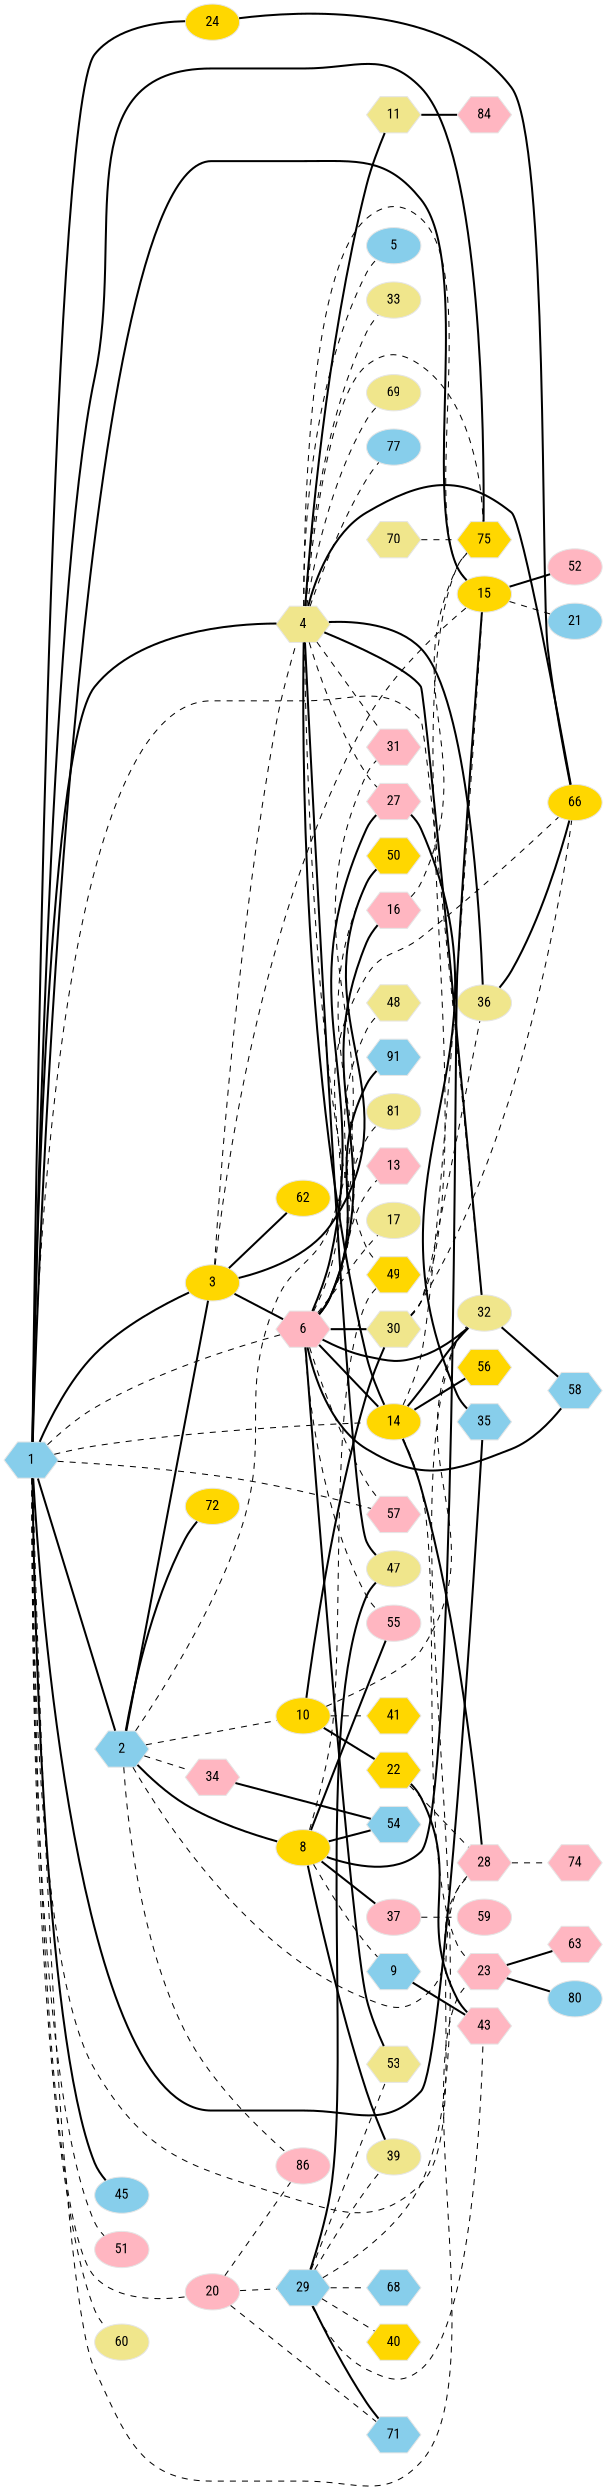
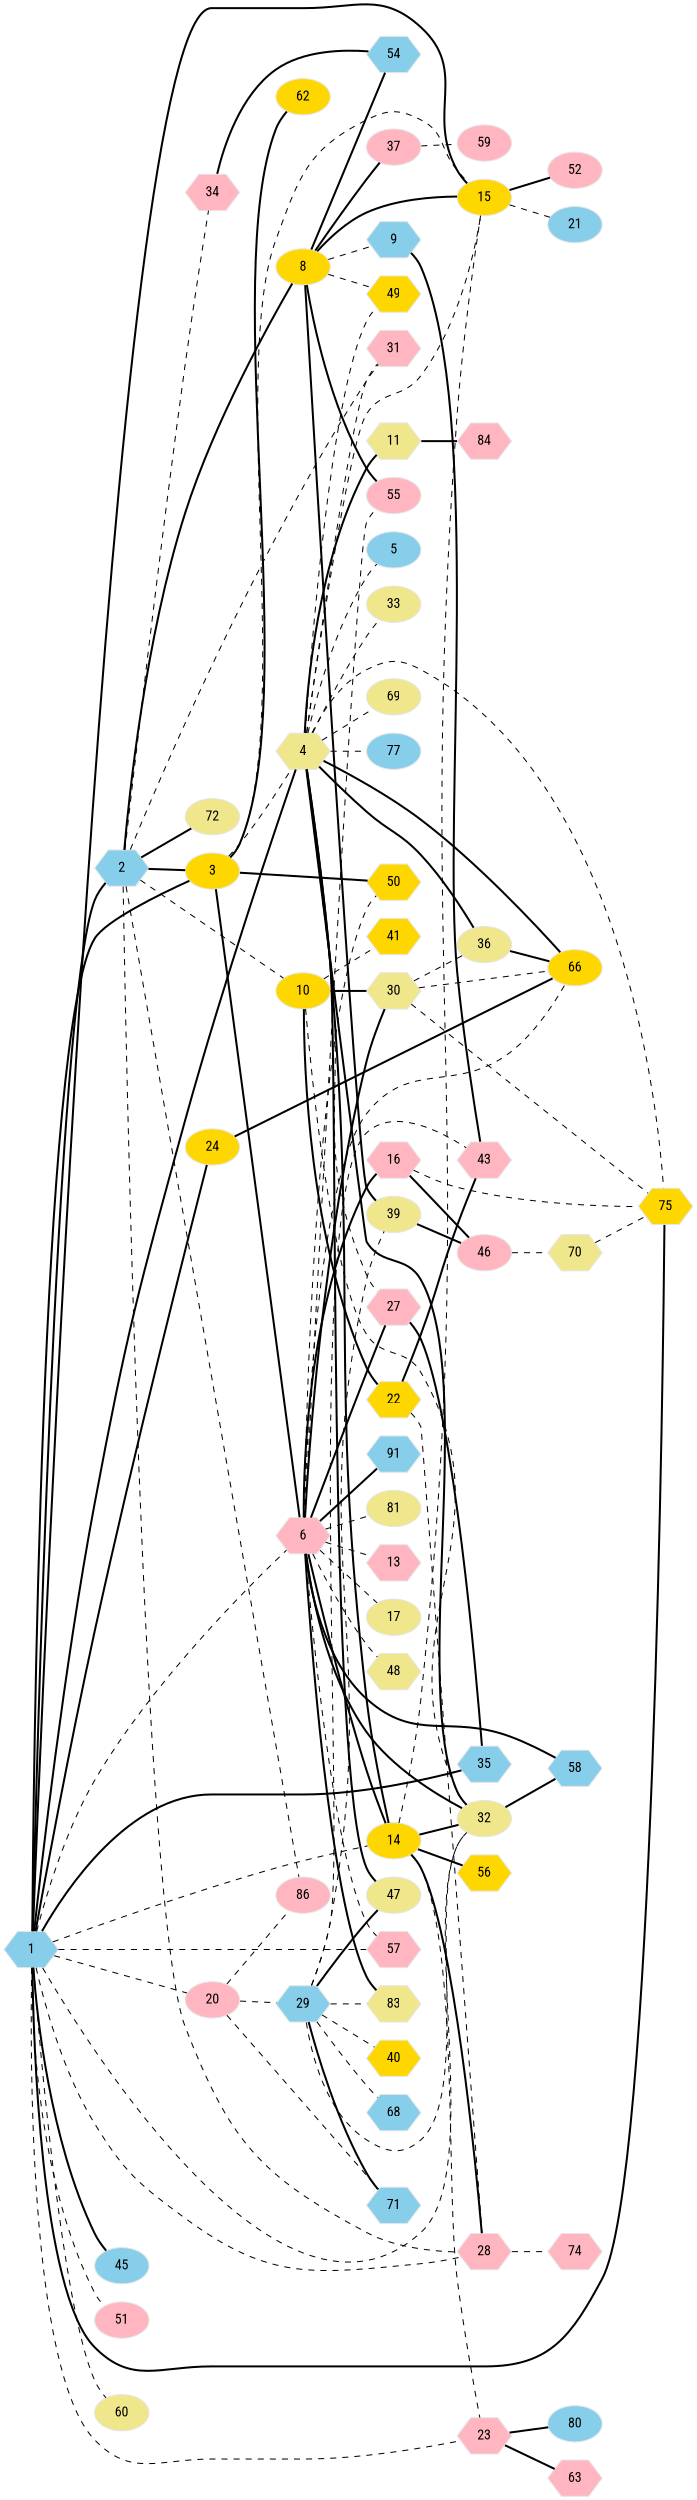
none -> (484, 1253)
(212, 1506) -> (212, 817)
(394, 2064) -> (394, 2004)
